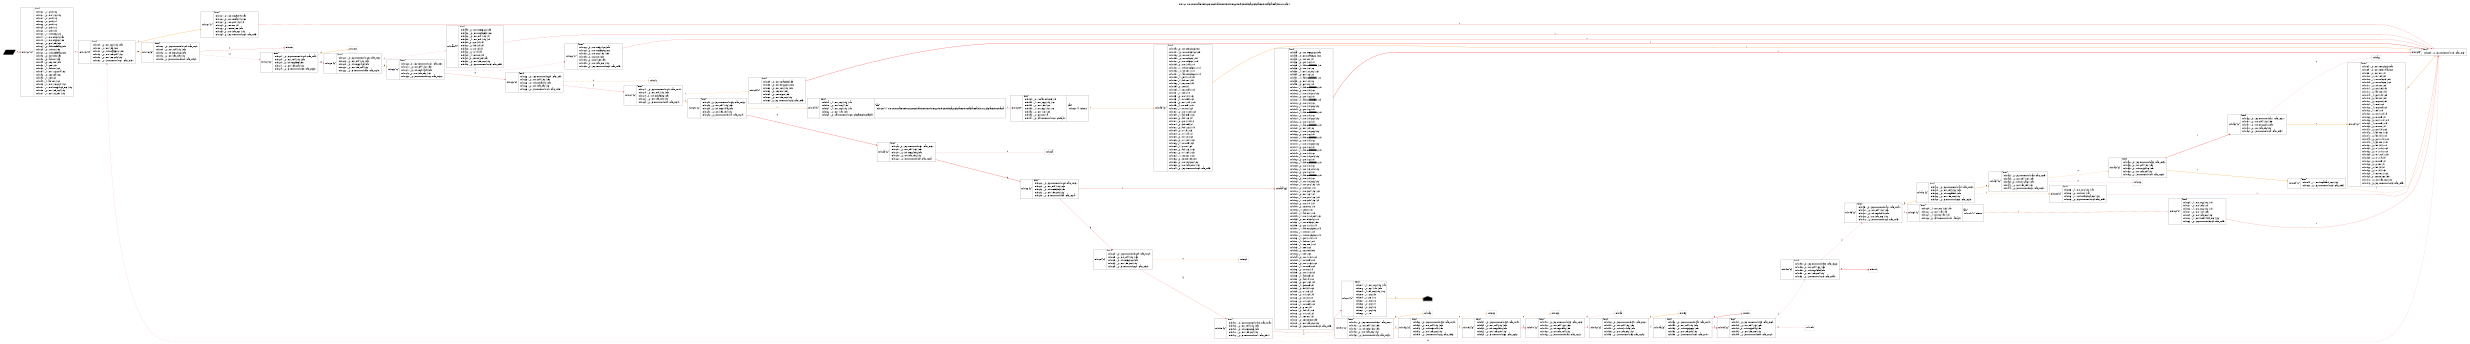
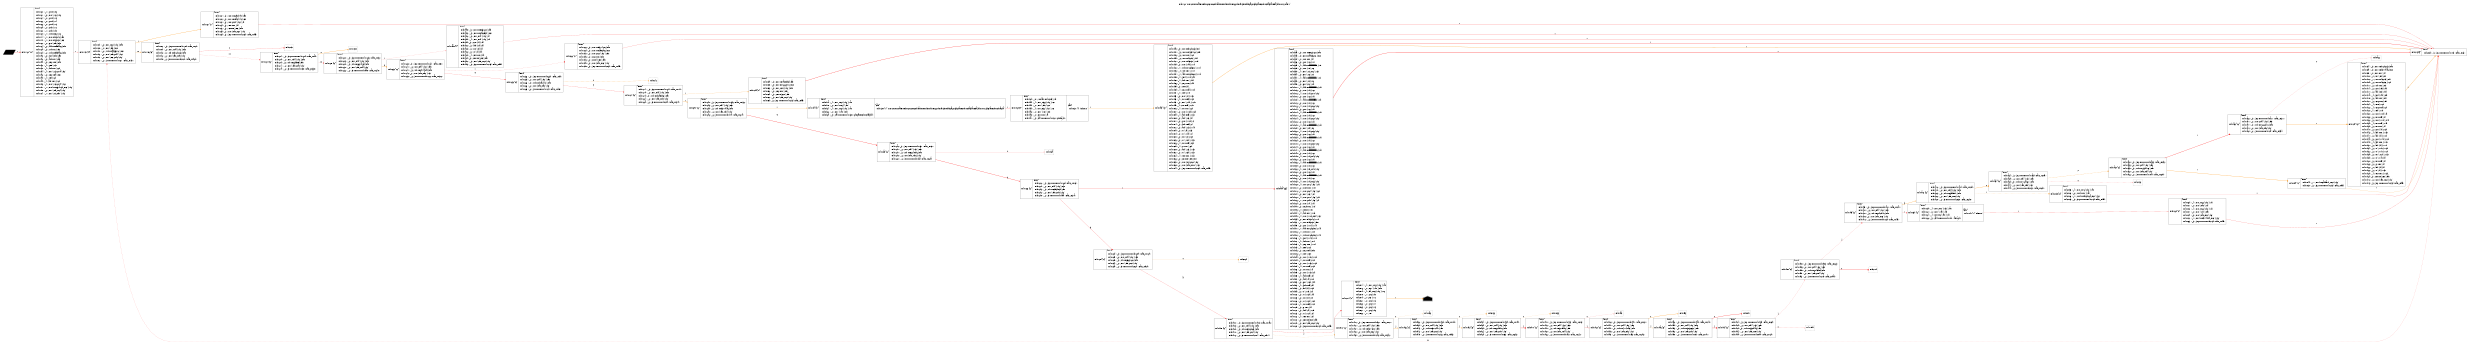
(1408, 316) -> (1408, 316)
